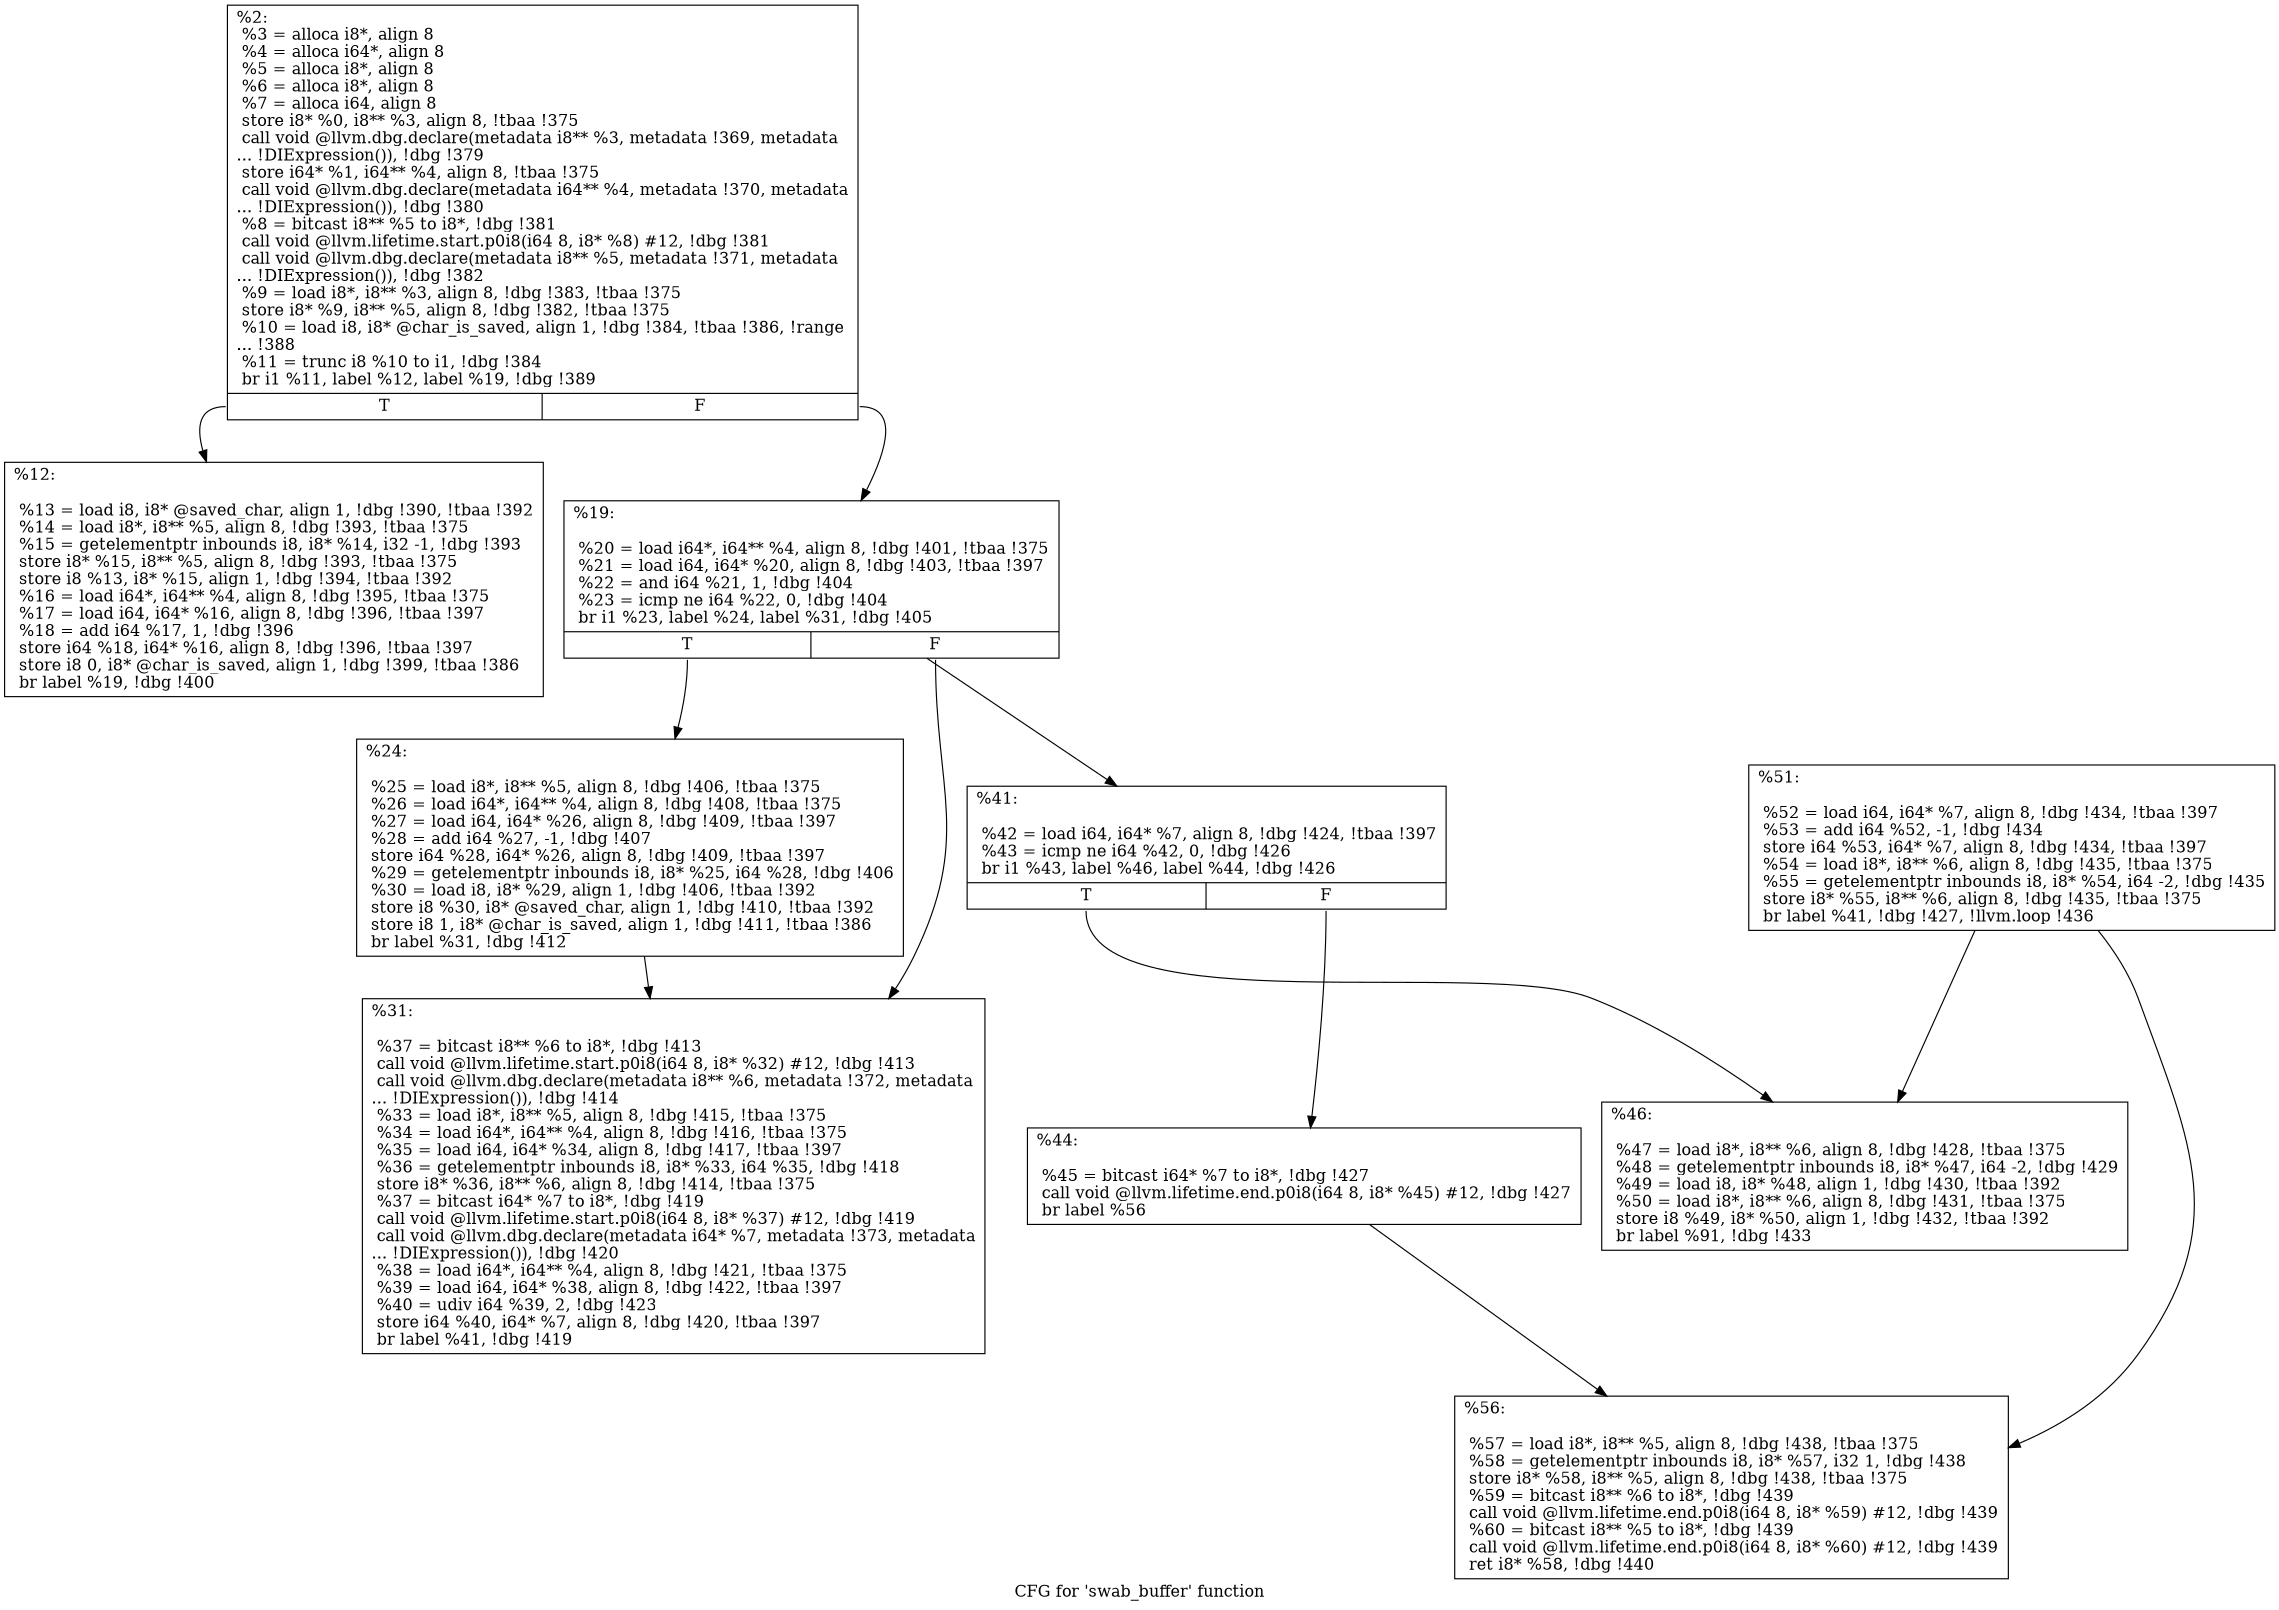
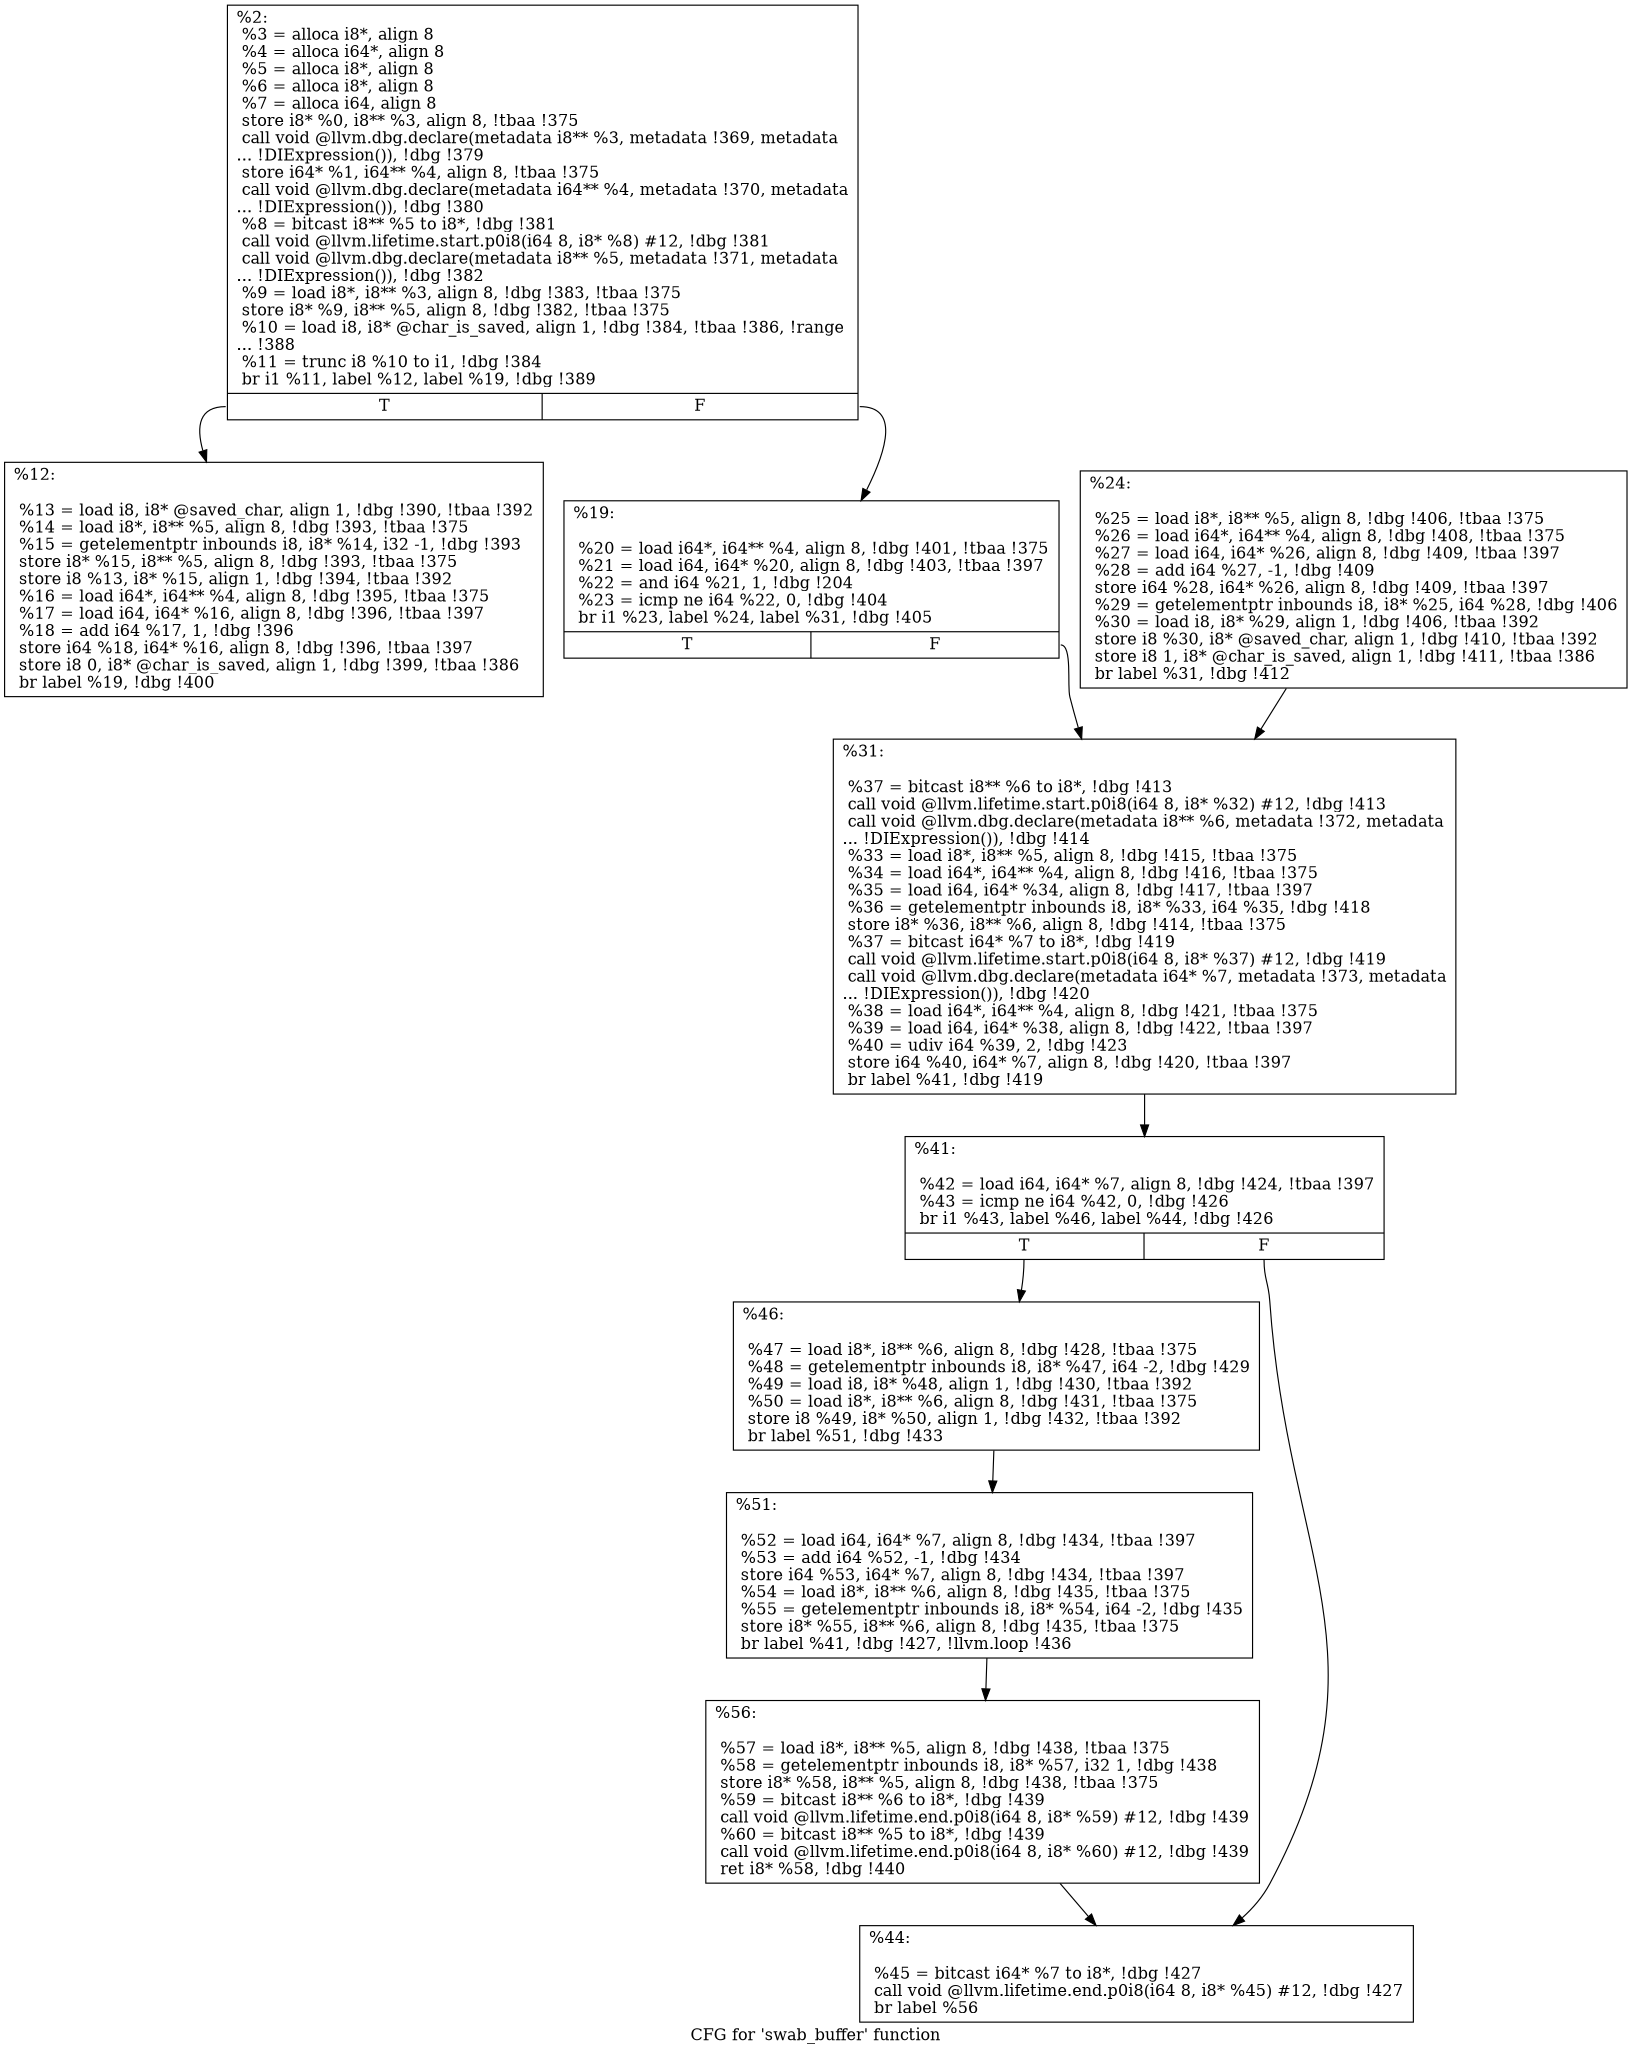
(713, 583) -> (713, 583)
(685, 694) -> none
(1017, 719) -> (1145, 1109)
(509, 839) -> (1232, 571)
(1939, 1011) -> (993, 1466)
(1711, 1236) -> (843, 1436)
(1483, 1307) -> (1074, 1900)
